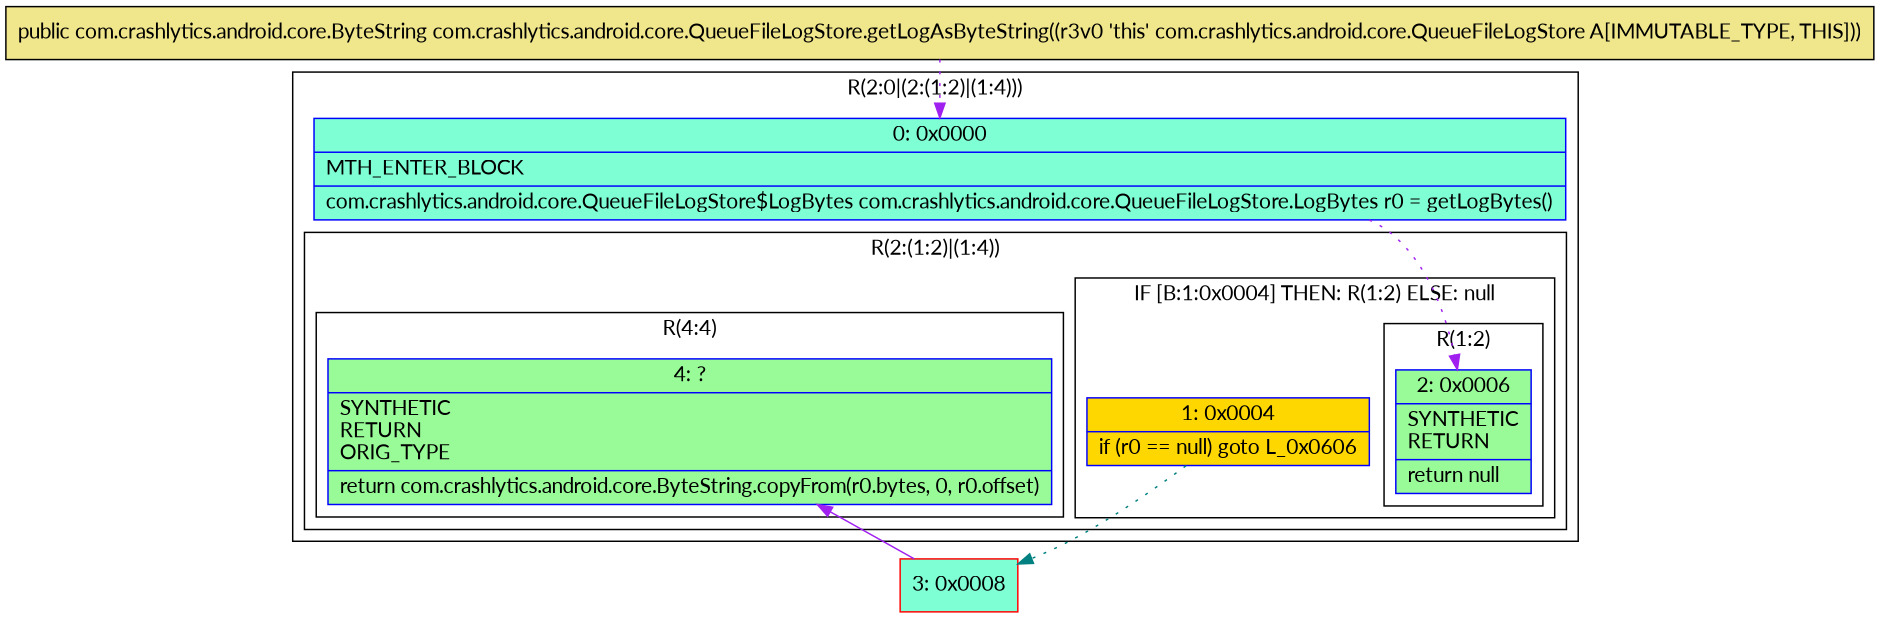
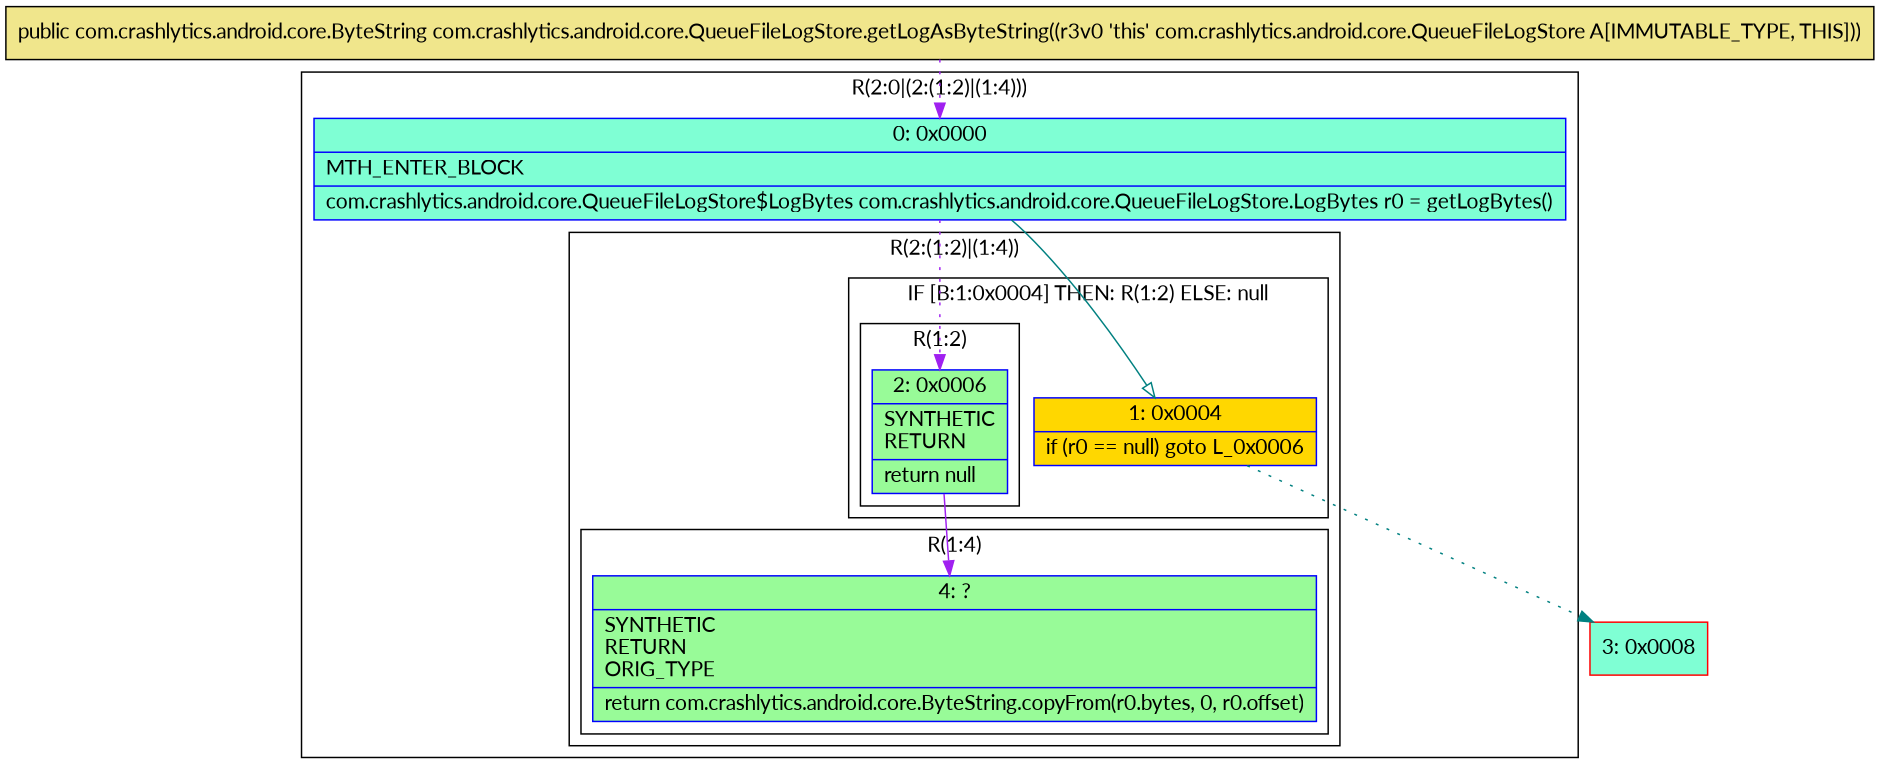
none -> (1084, 299)
(690, 329) -> (955, 546)
(1228, 448) -> (1175, 448)
(872, 535) -> (947, 539)
